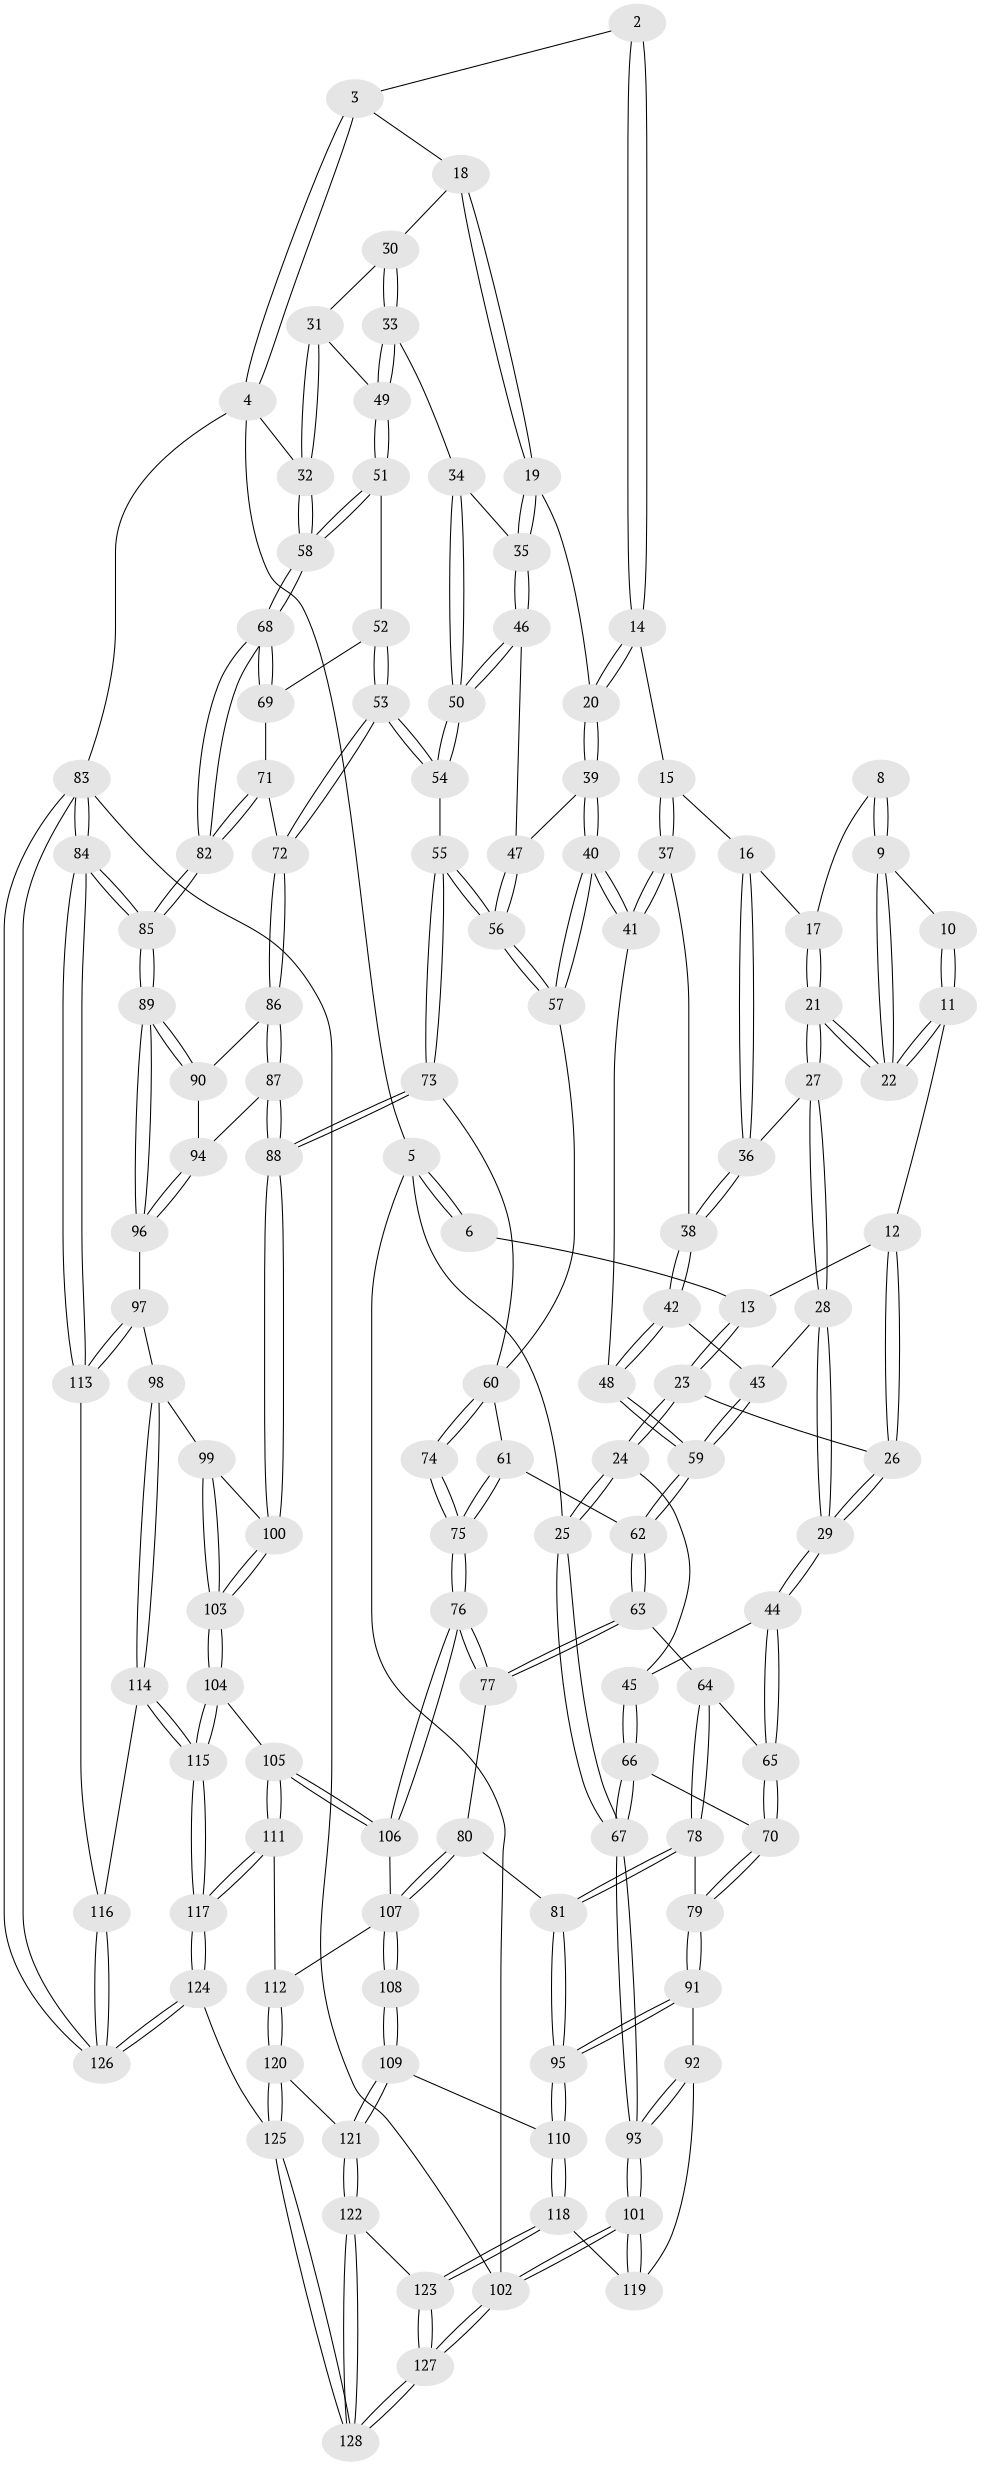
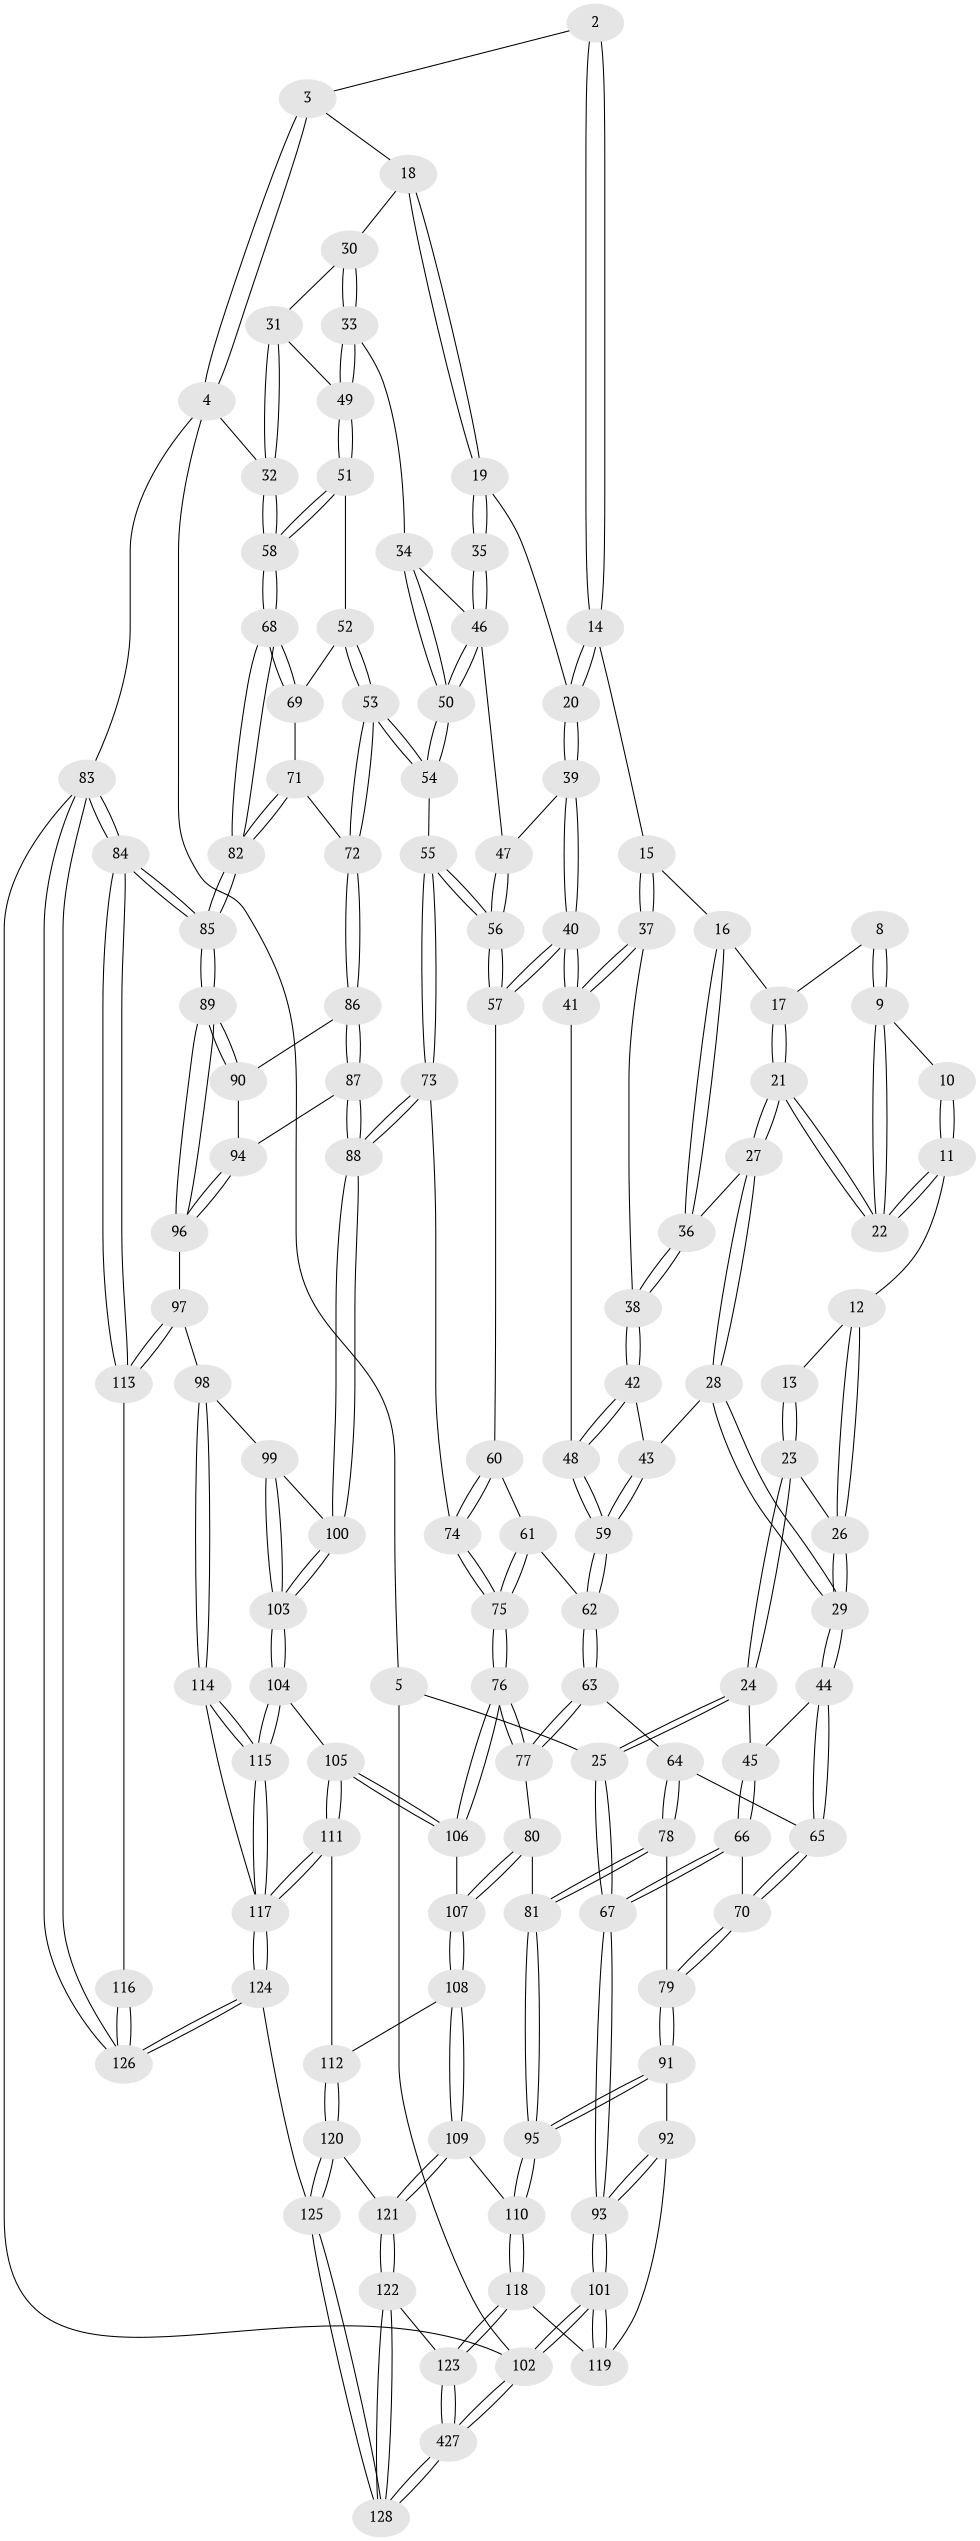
(489, 514) -> (442, 590)
(509, 1224) -> (436, 1309)
(469, 1233) -> none
(121, 1800) -> (228, 1801)
(333, 1951) -> (392, 2028)
(425, 2367) -> (448, 2442)
